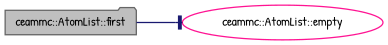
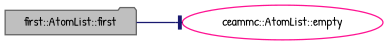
(71, 23) -> (71, 23)
